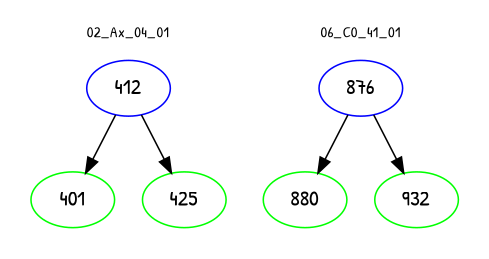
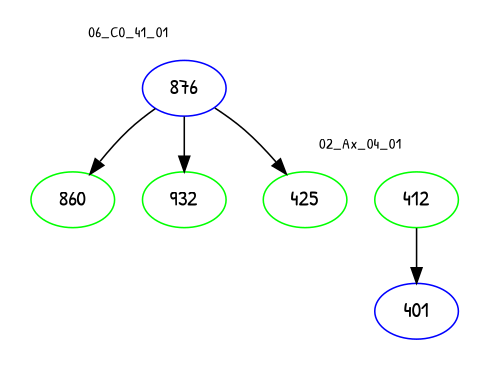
(129, 88) -> (417, 200)
(153, 137) -> (261, 145)
(73, 200) -> (417, 311)
(305, 200) -> (73, 200)
